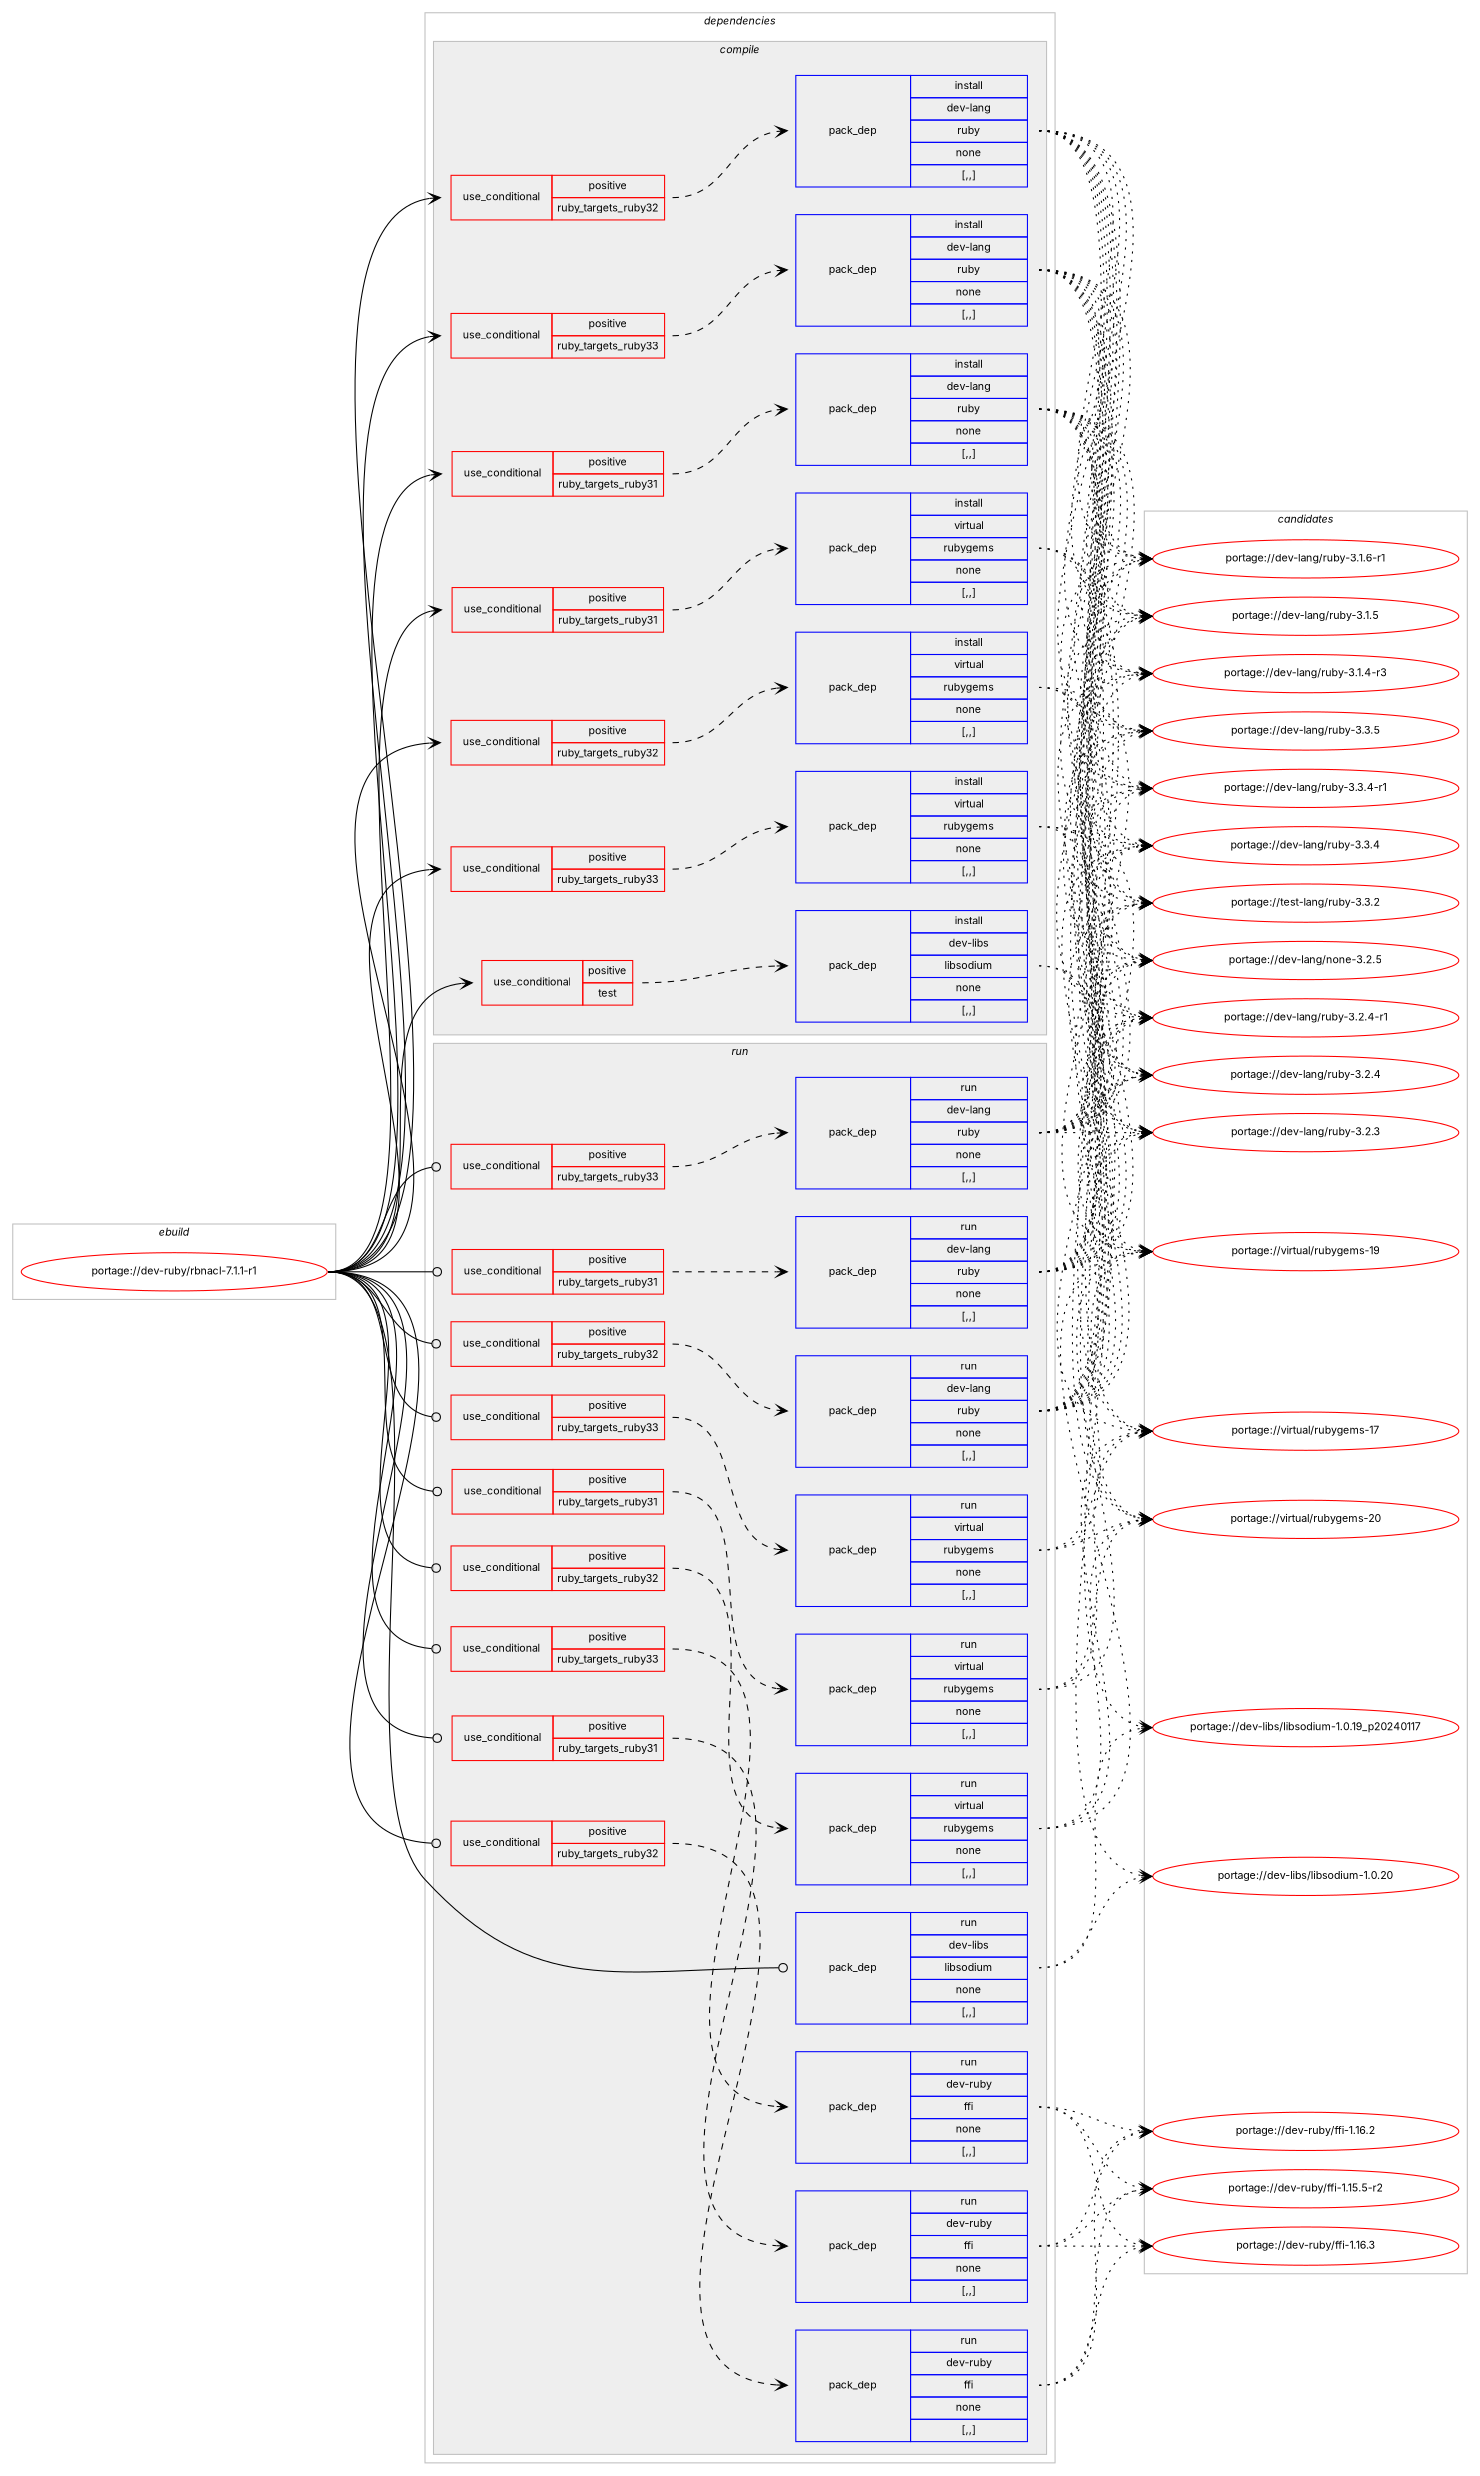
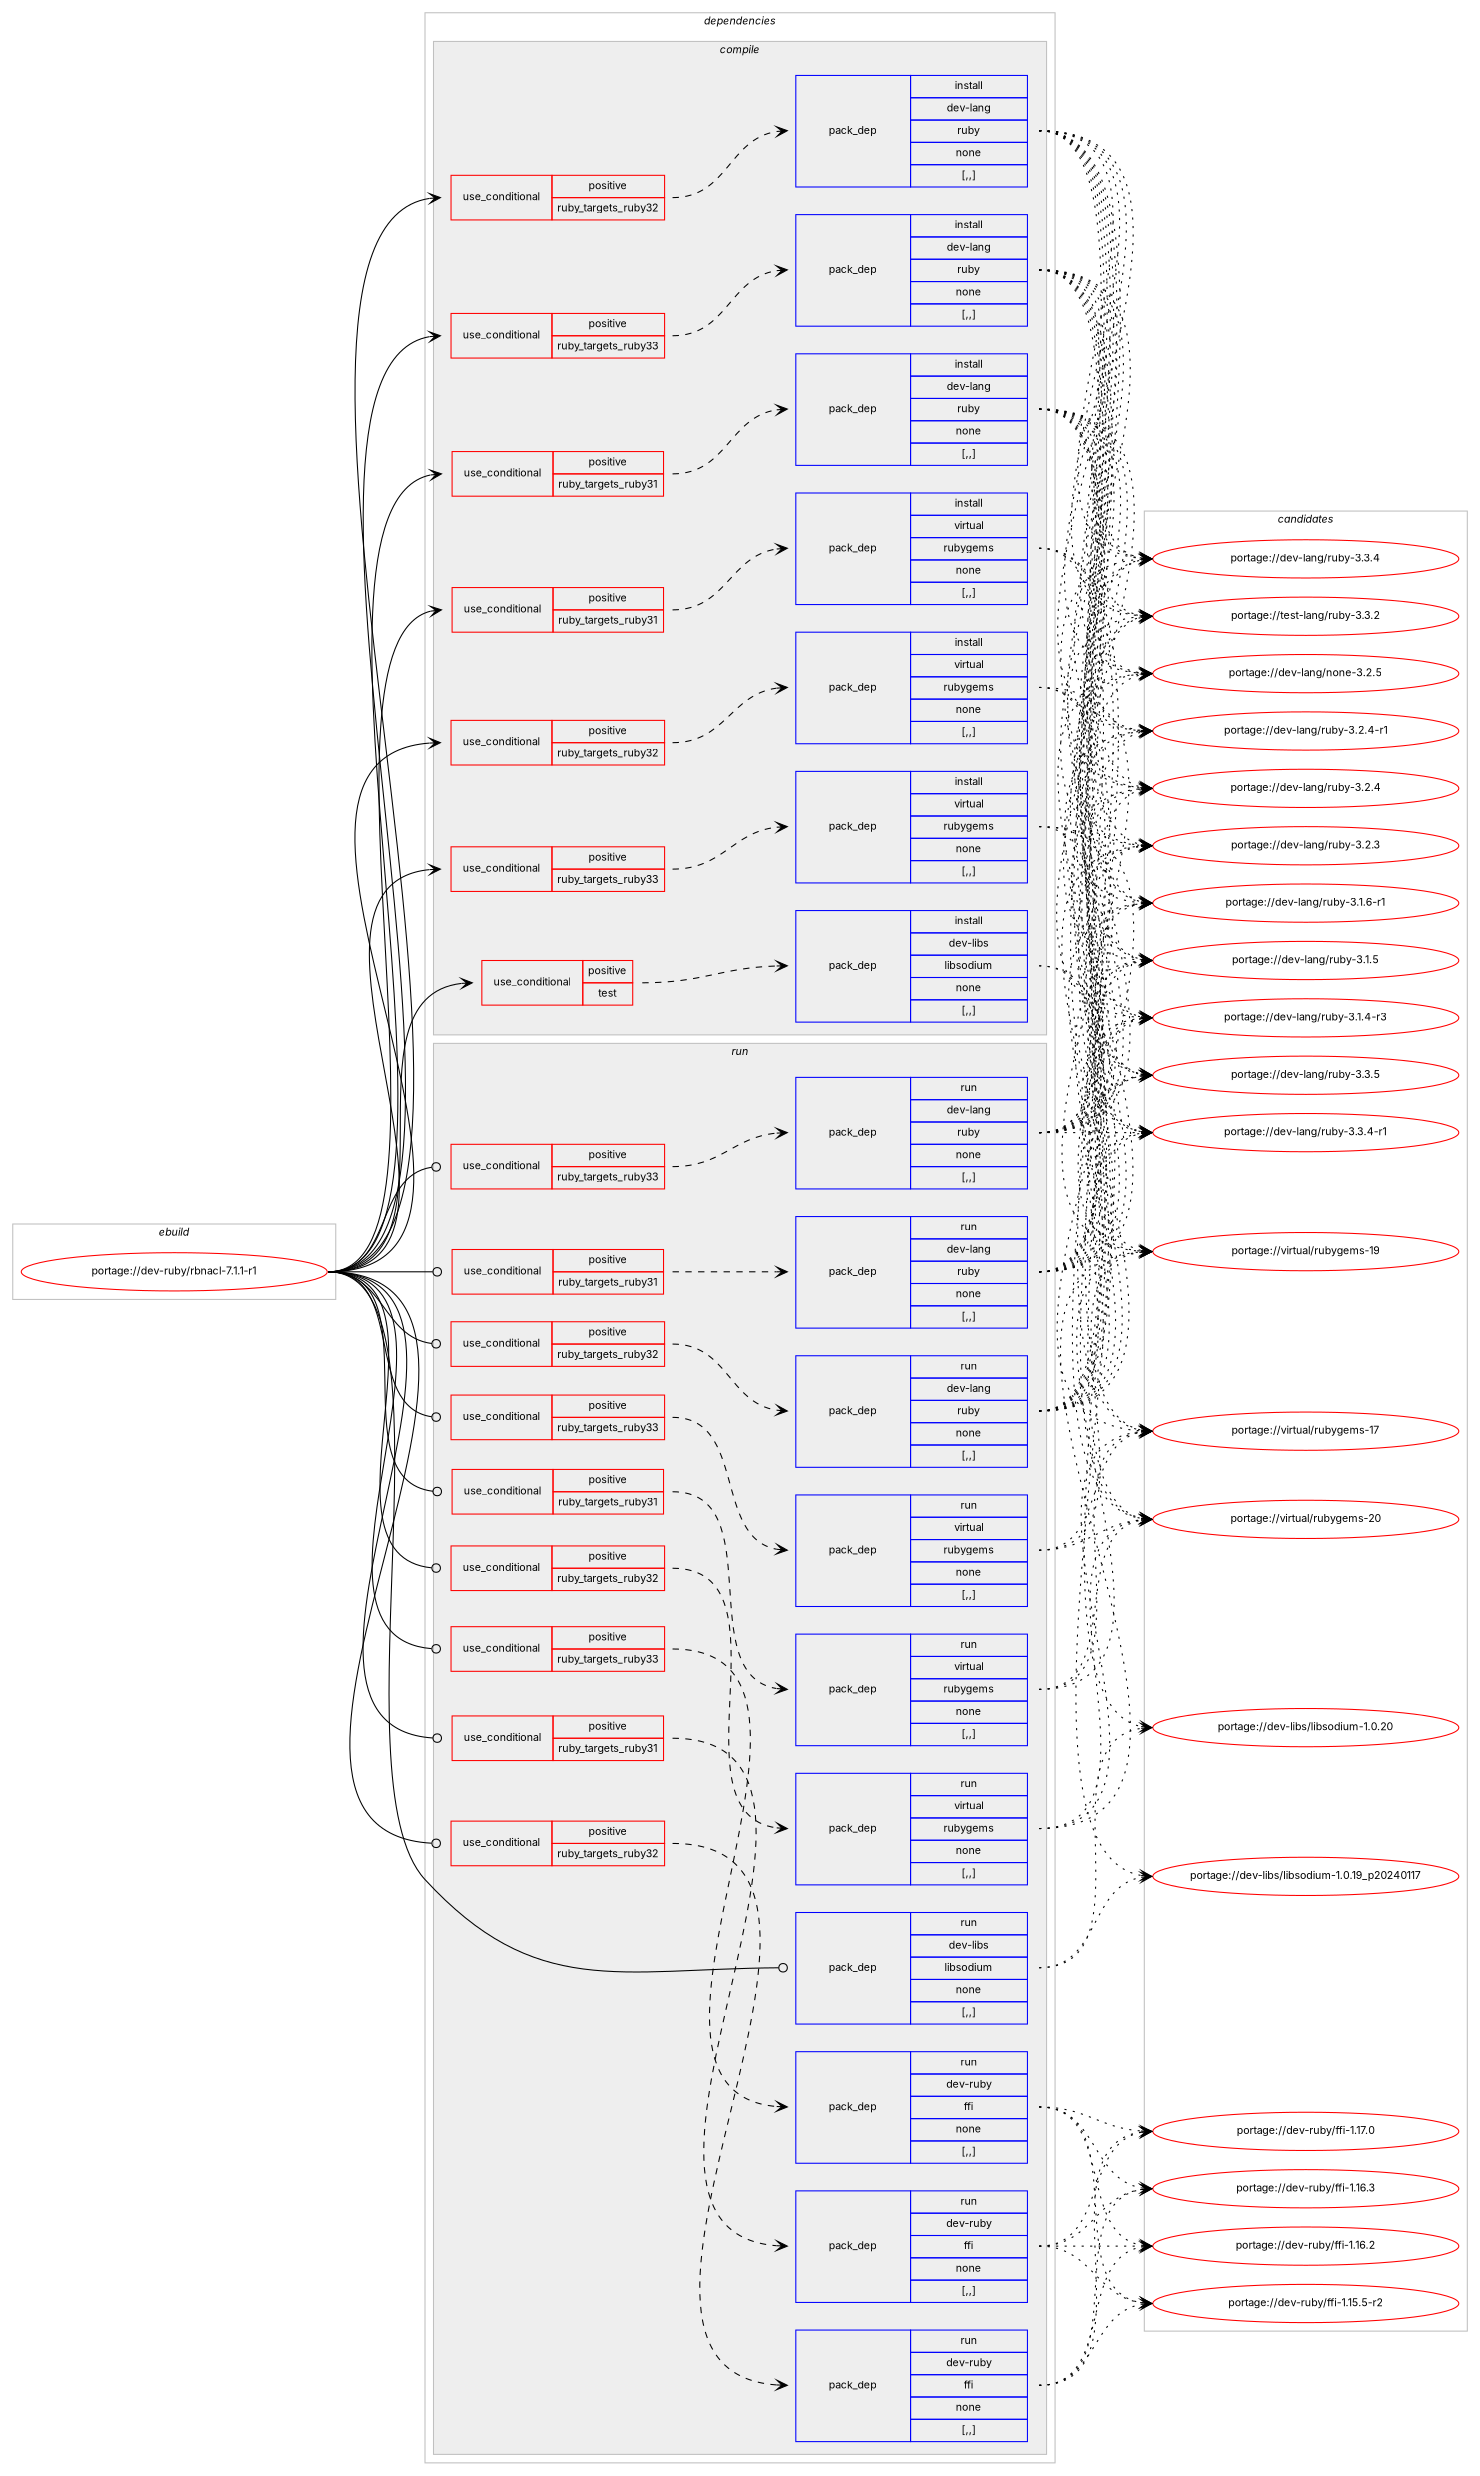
none -> (1306, 2131)
